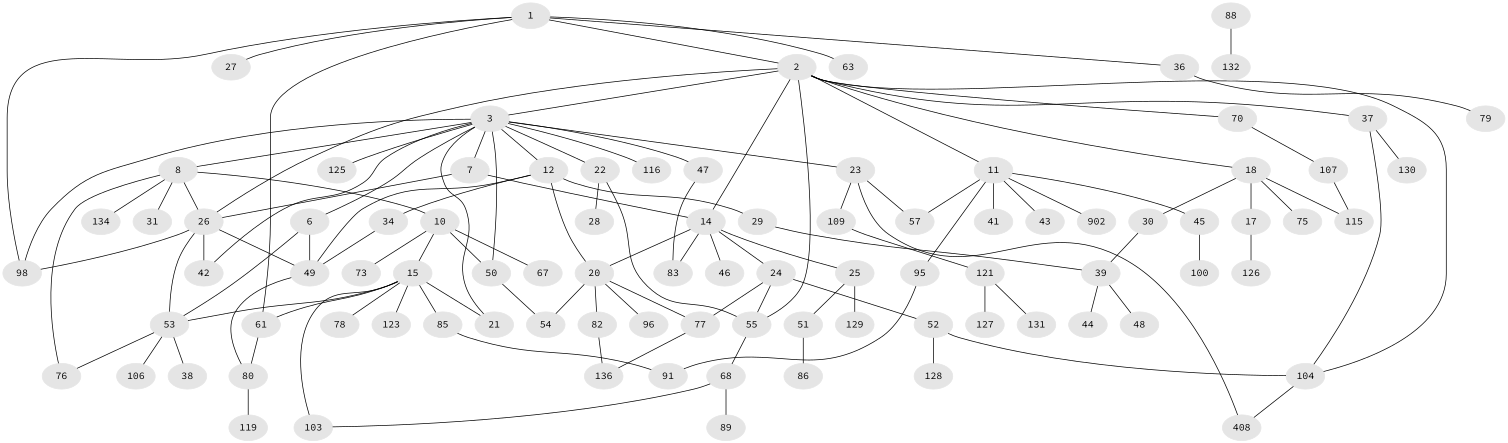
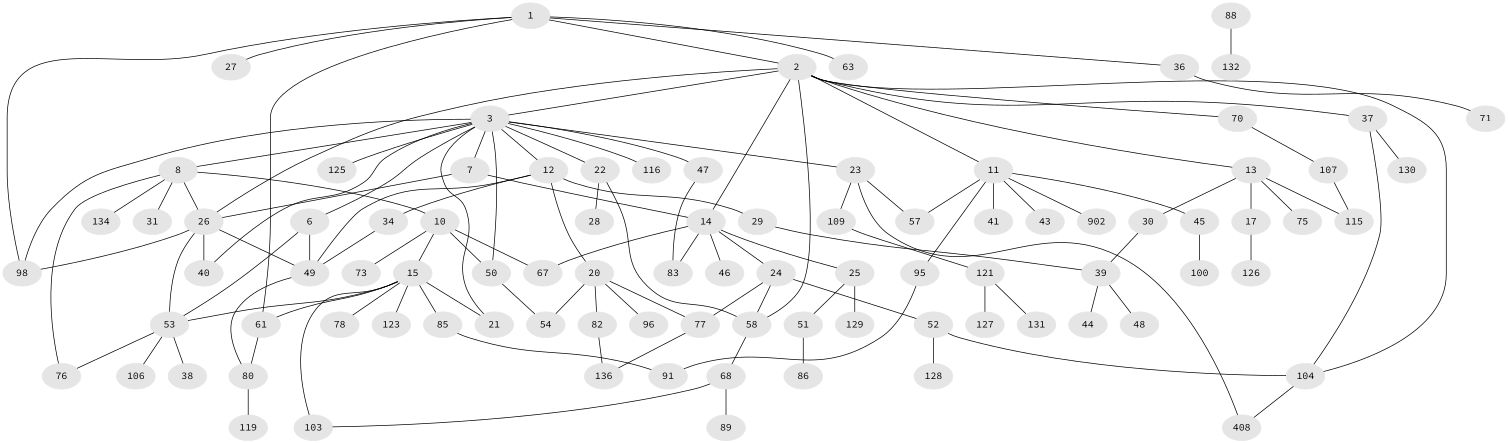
(1486, 119) -> (1486, 119)
(1251, 170) -> (1251, 170)
(650, 247) -> (622, 243)
(204, 273) -> (204, 273)
(752, 325) -> (752, 325)
